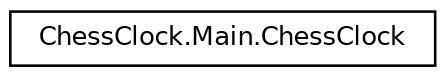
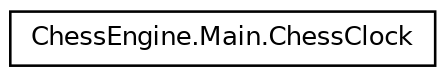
(223, 39) -> (223, 39)
